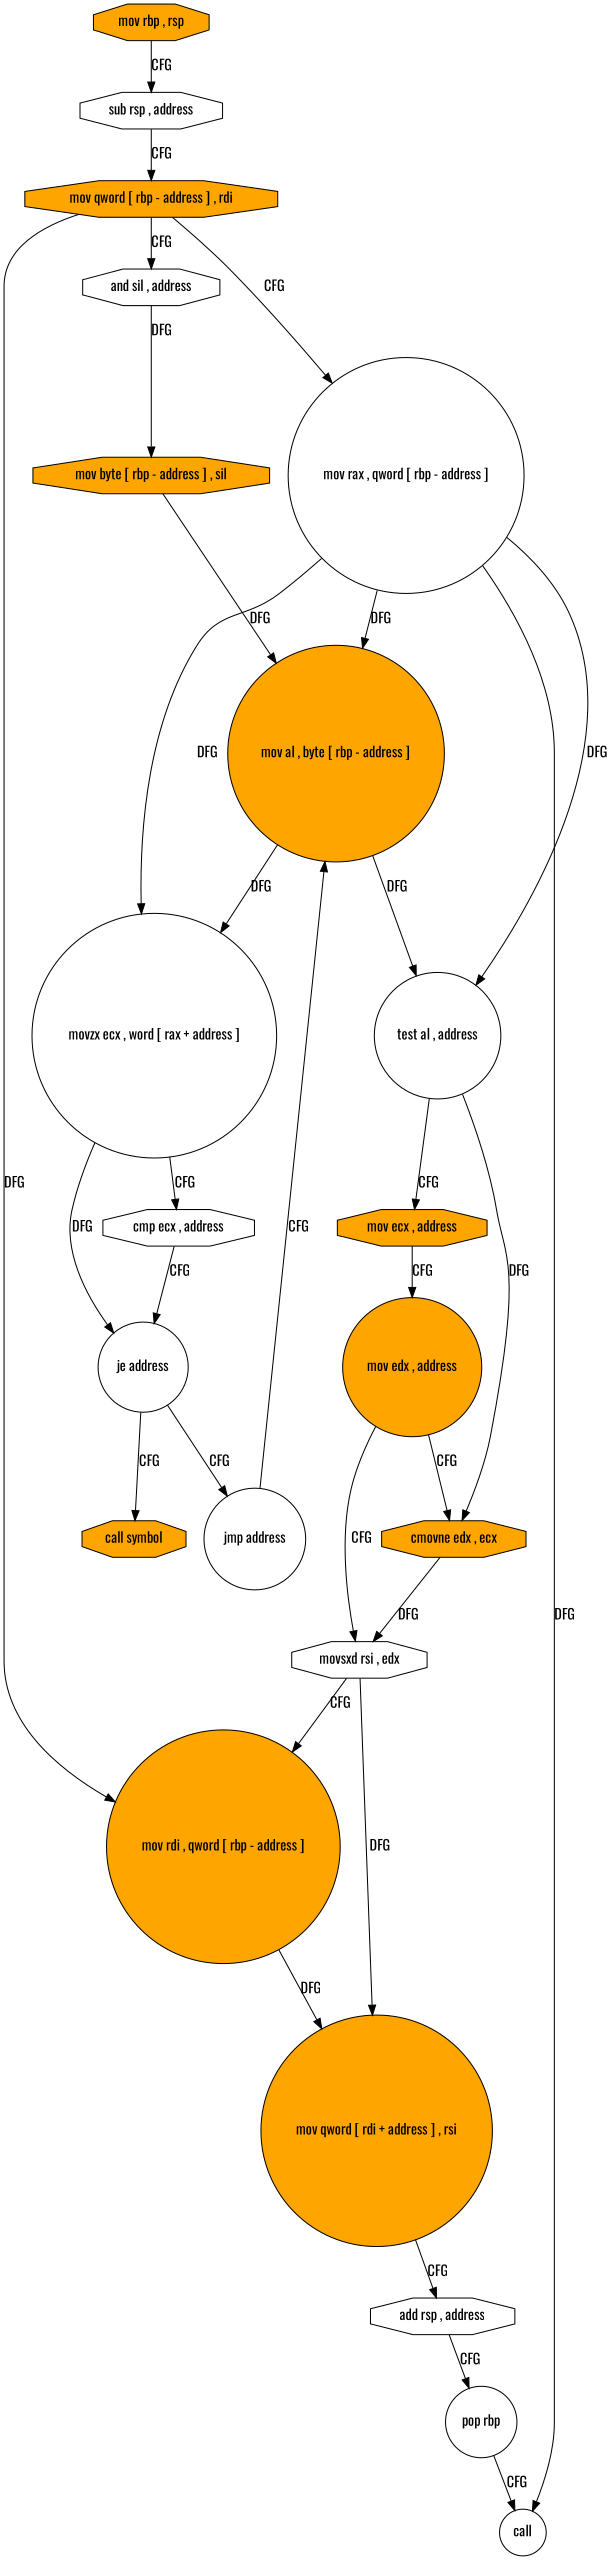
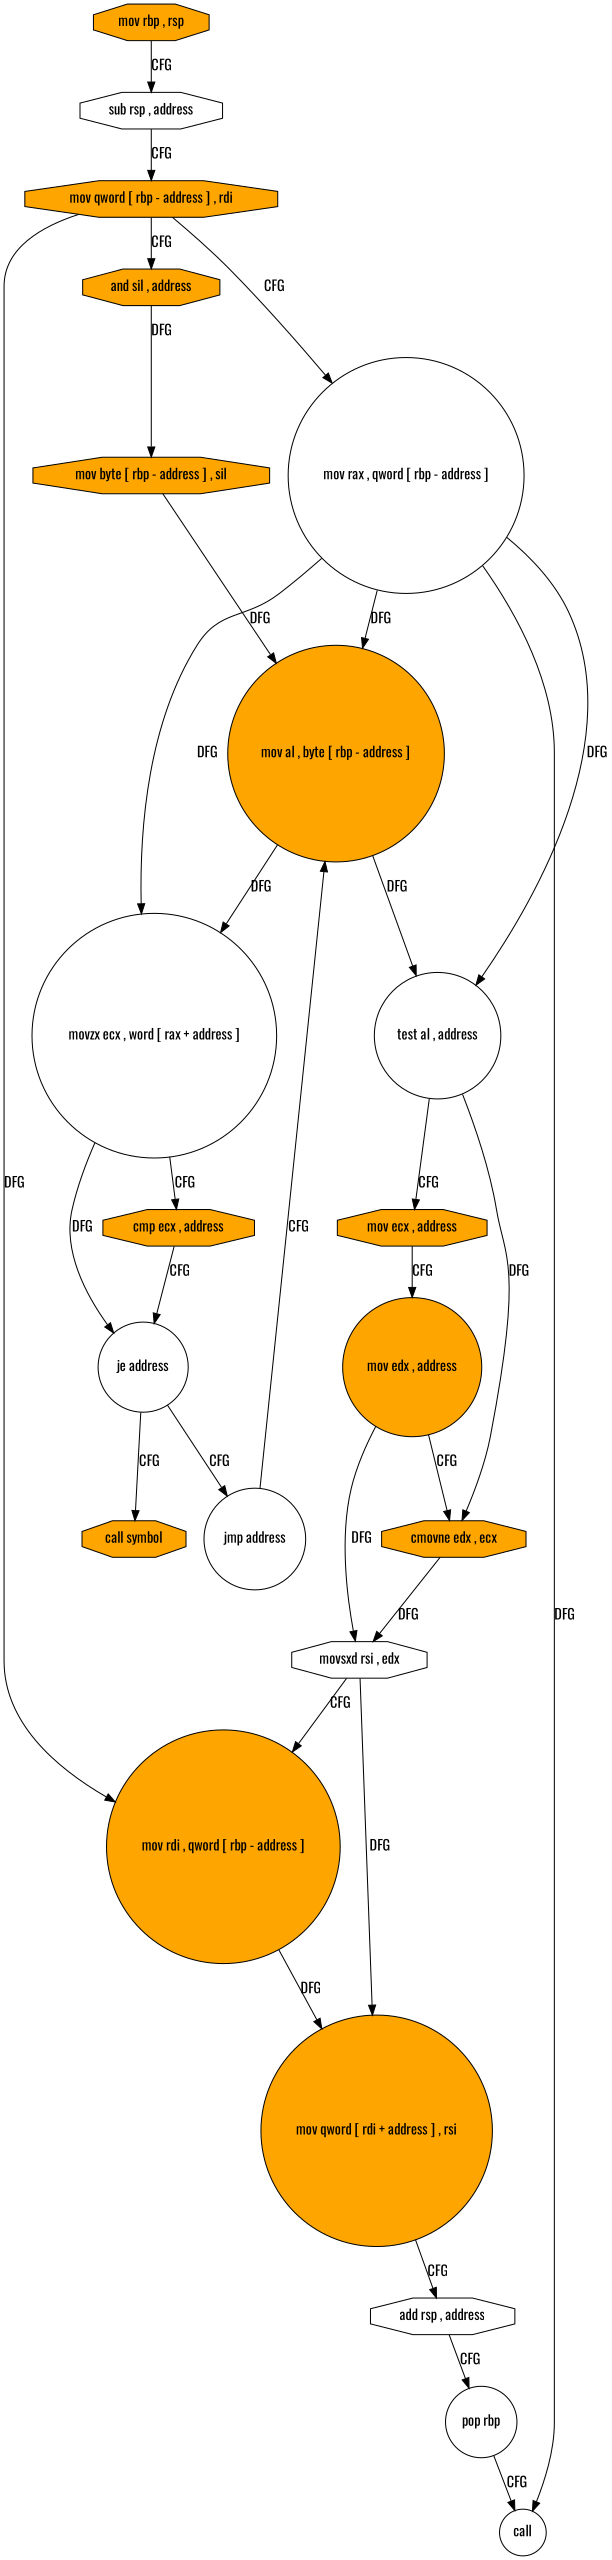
(151, 287) -> (151, 287)
(179, 1228) -> (179, 1228)
(362, 1539) -> (362, 1539)
